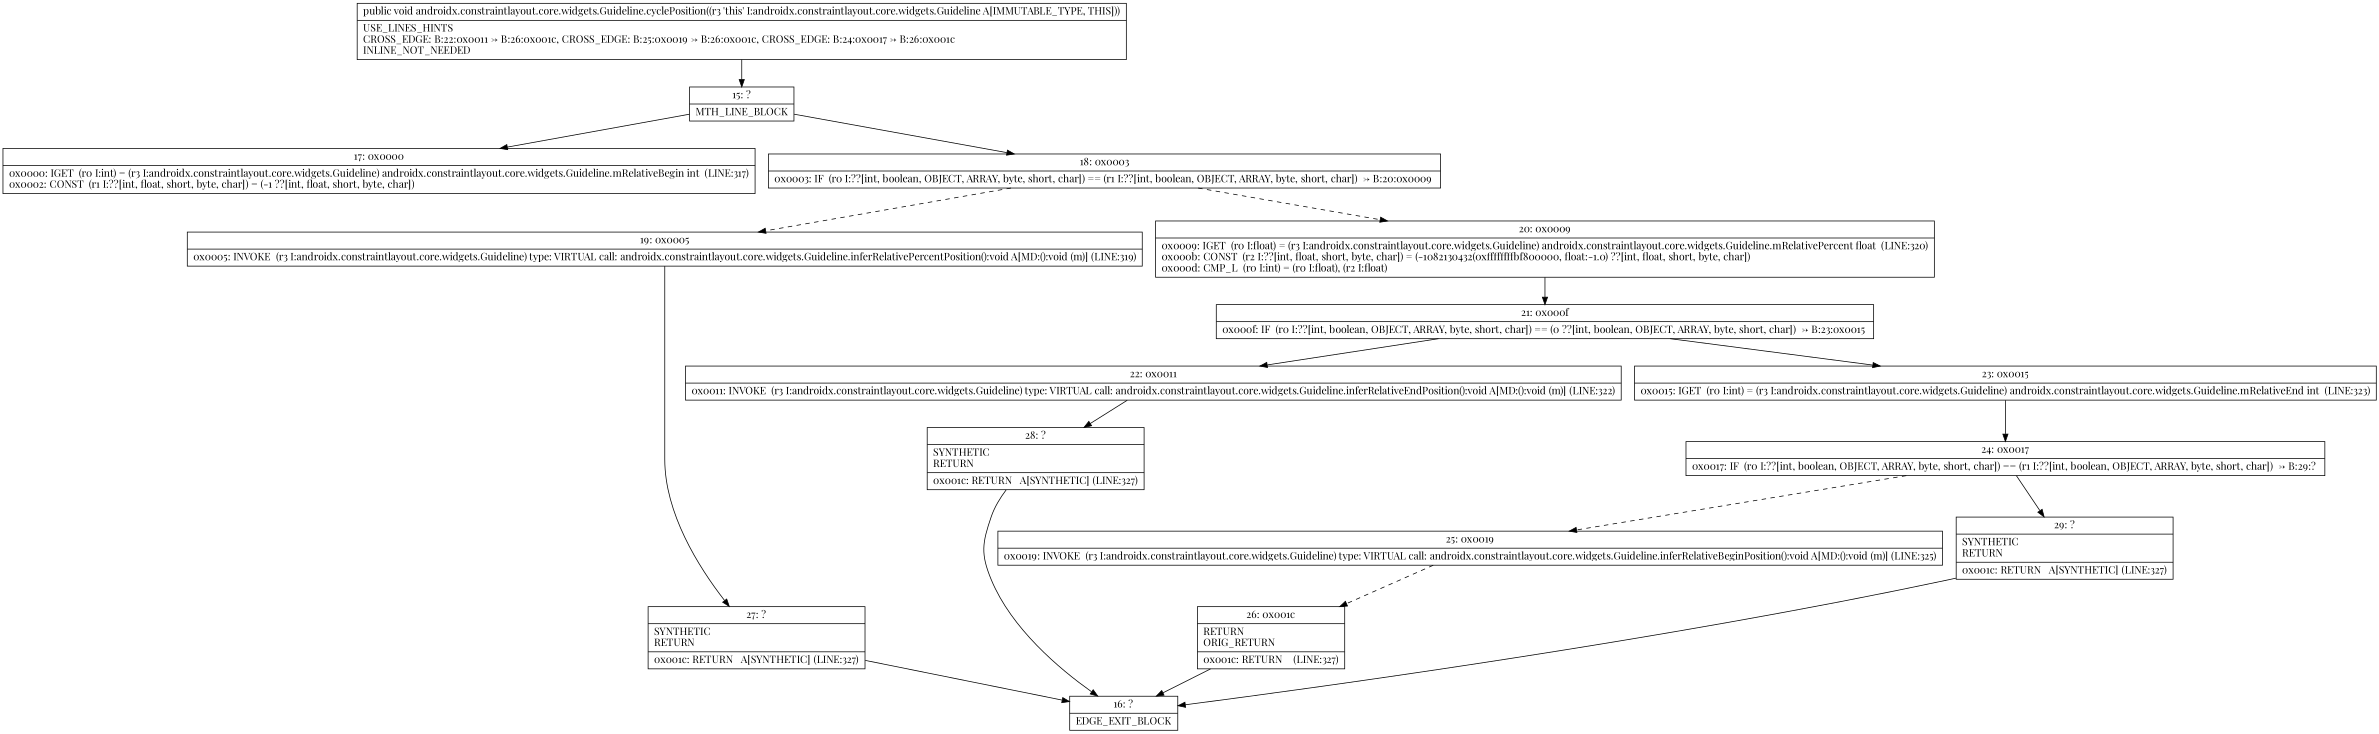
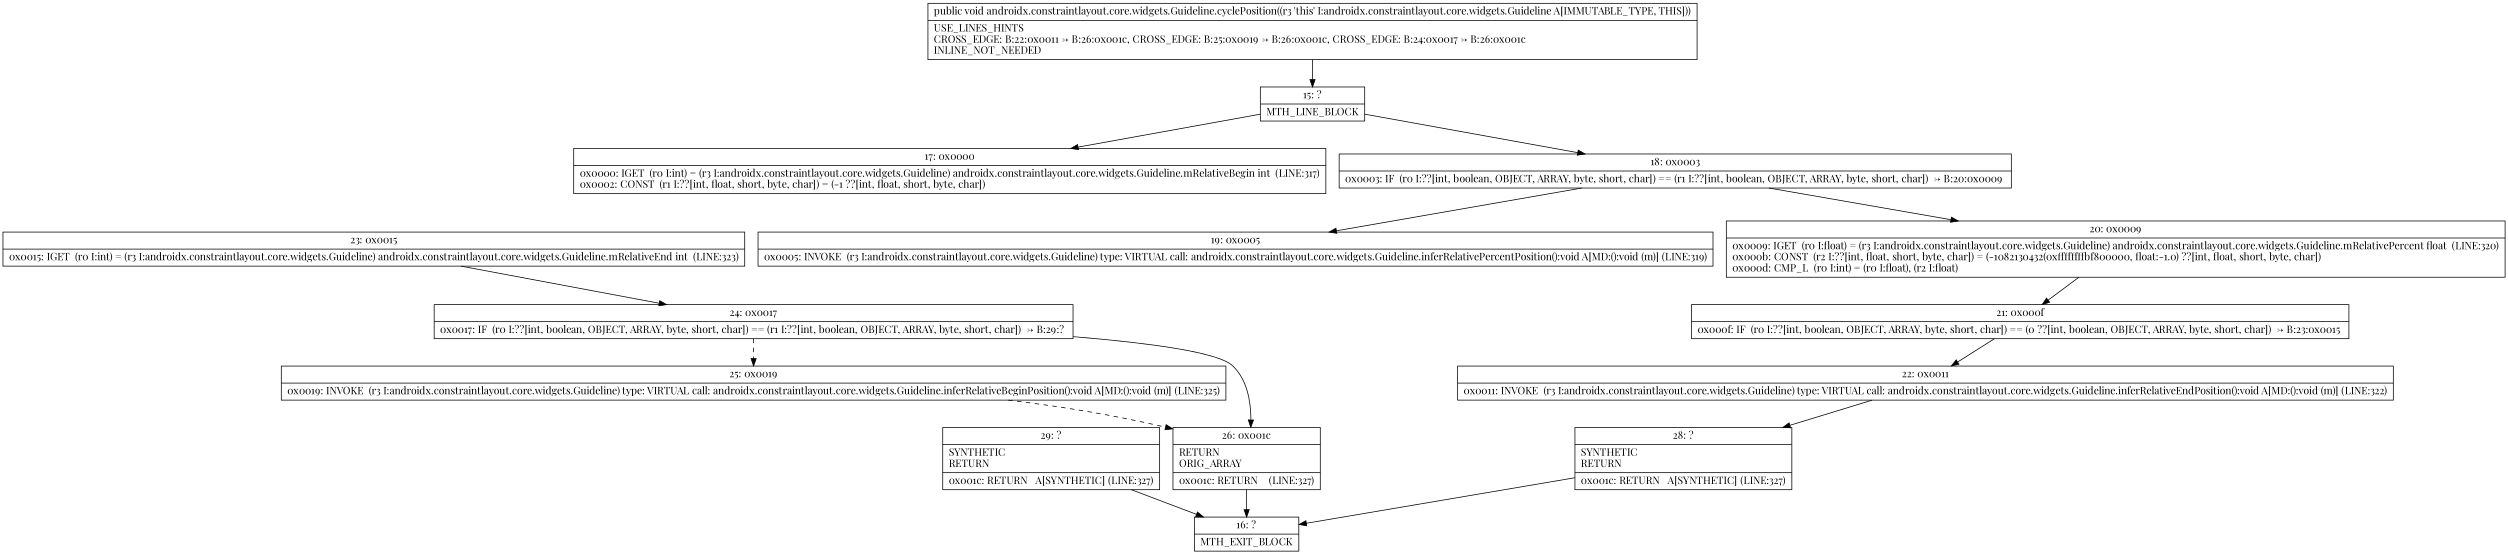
(1289, 204) -> (1860, 204)
(888, 209) -> (1459, 209)
(1771, 352) -> none
(2028, 493) -> (1183, 350)
(757, 638) -> none
(1239, 643) -> (1210, 464)
(1124, 721) -> (1247, 542)
